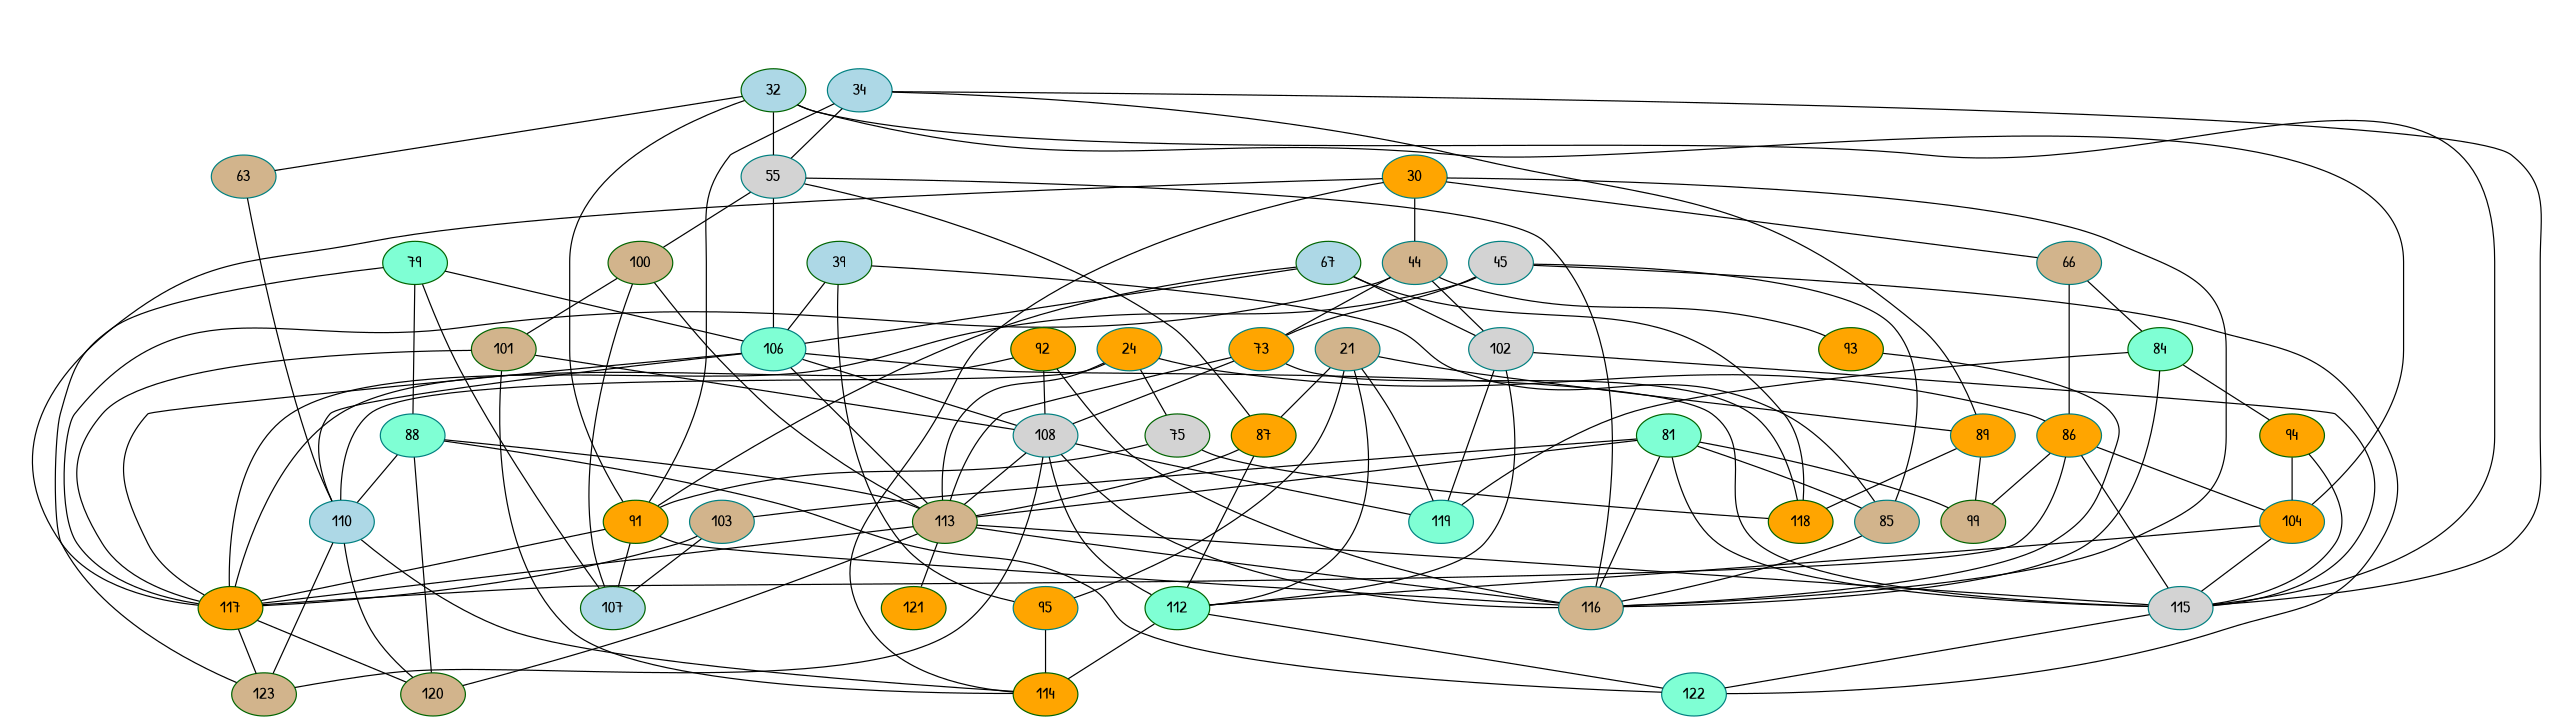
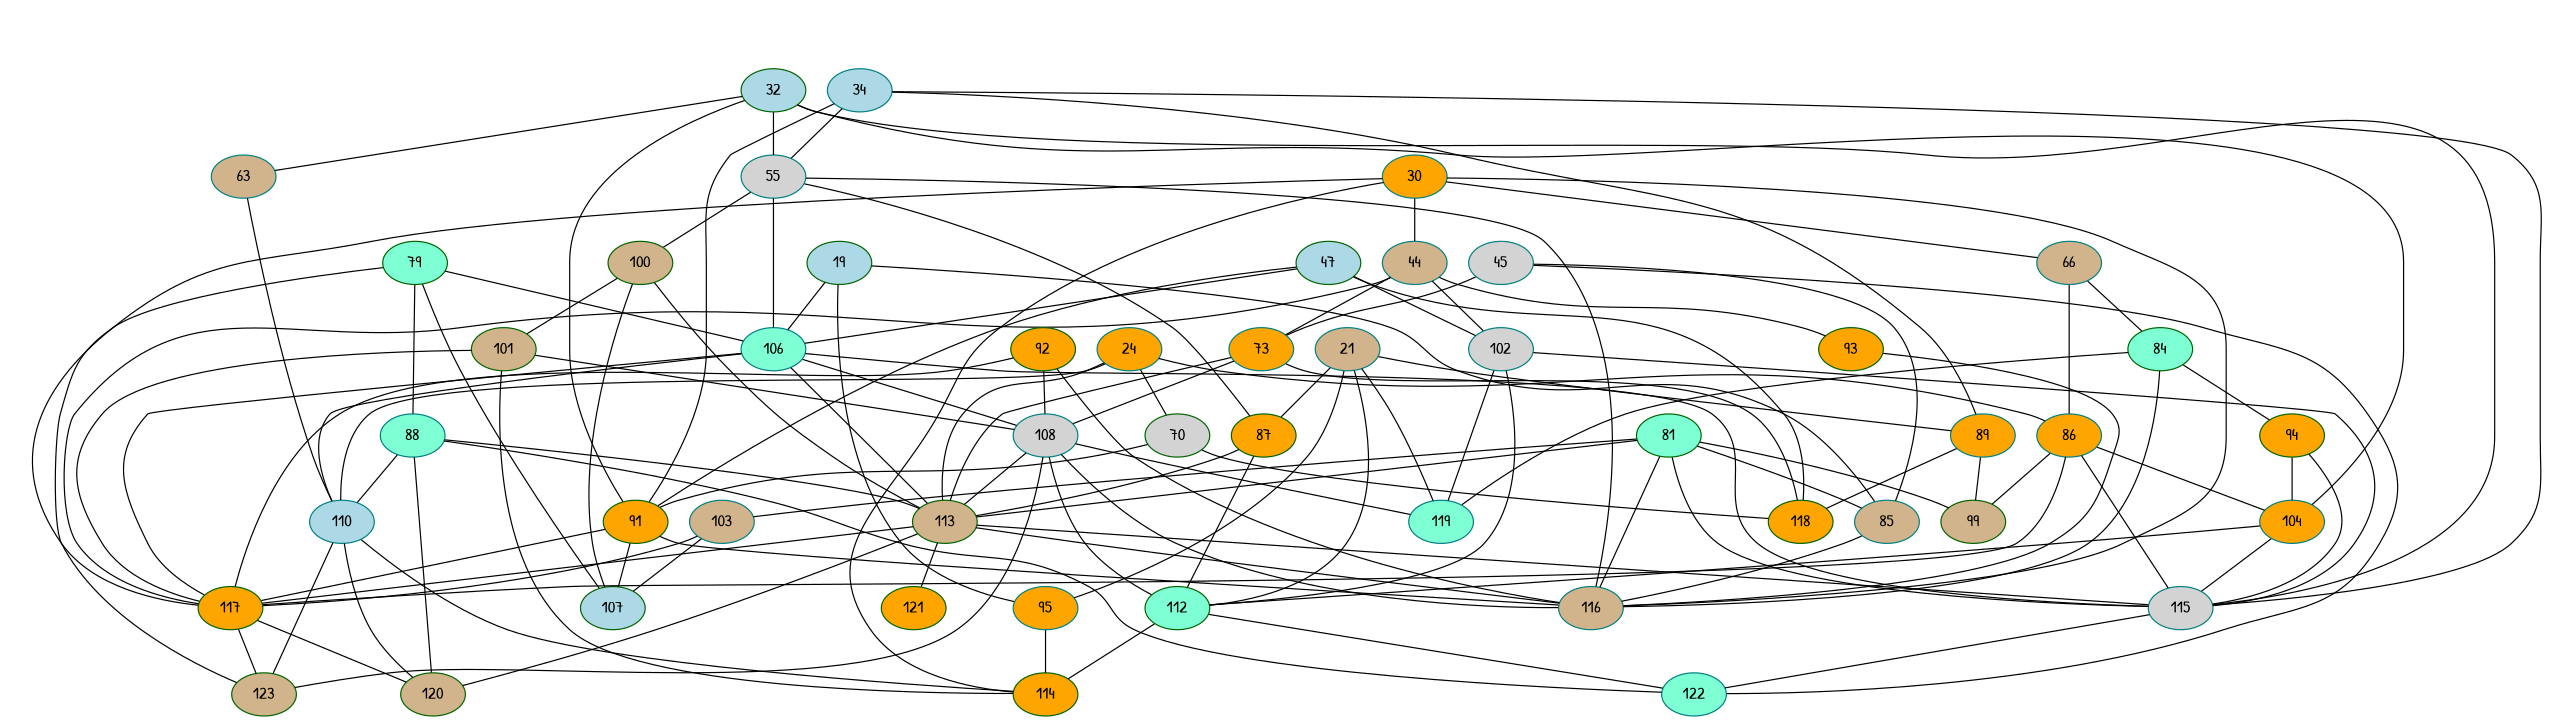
(839, 263) -> (839, 263)
(1328, 263) -> (1328, 263)
(893, 354) -> none
(1177, 436) -> (1177, 436)
